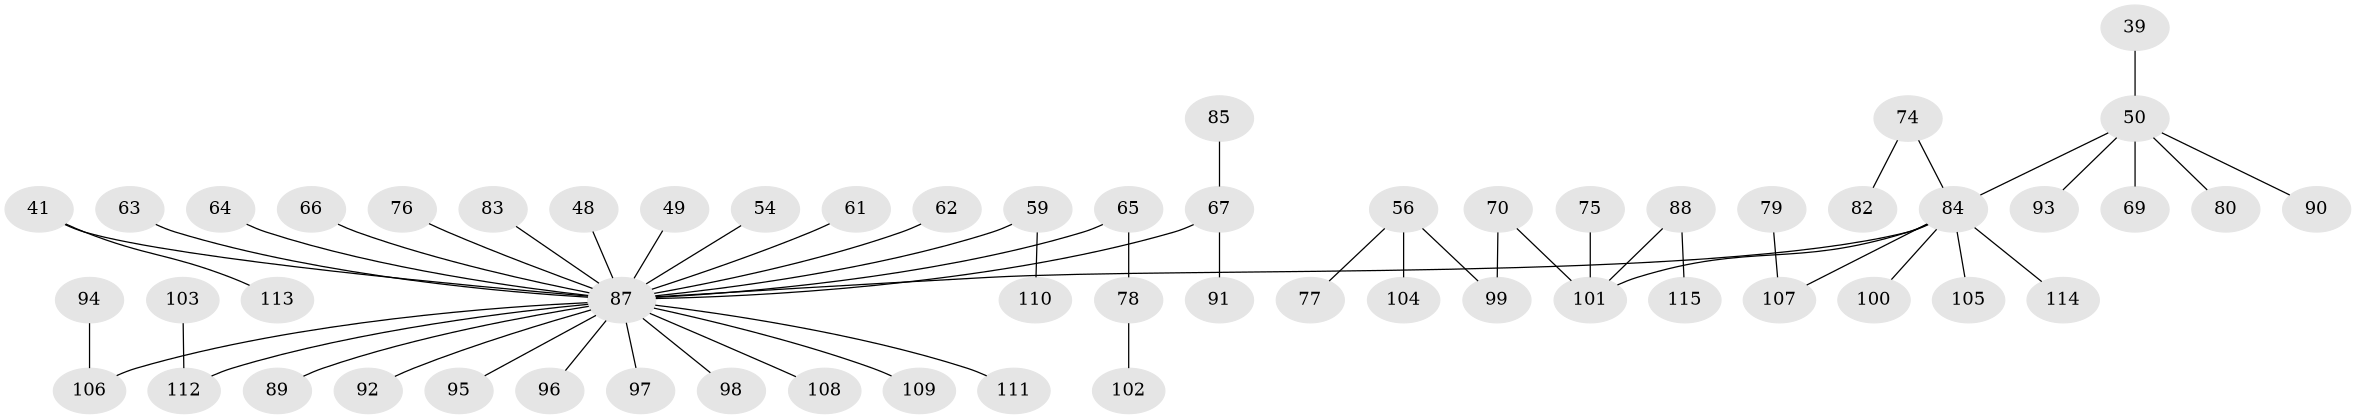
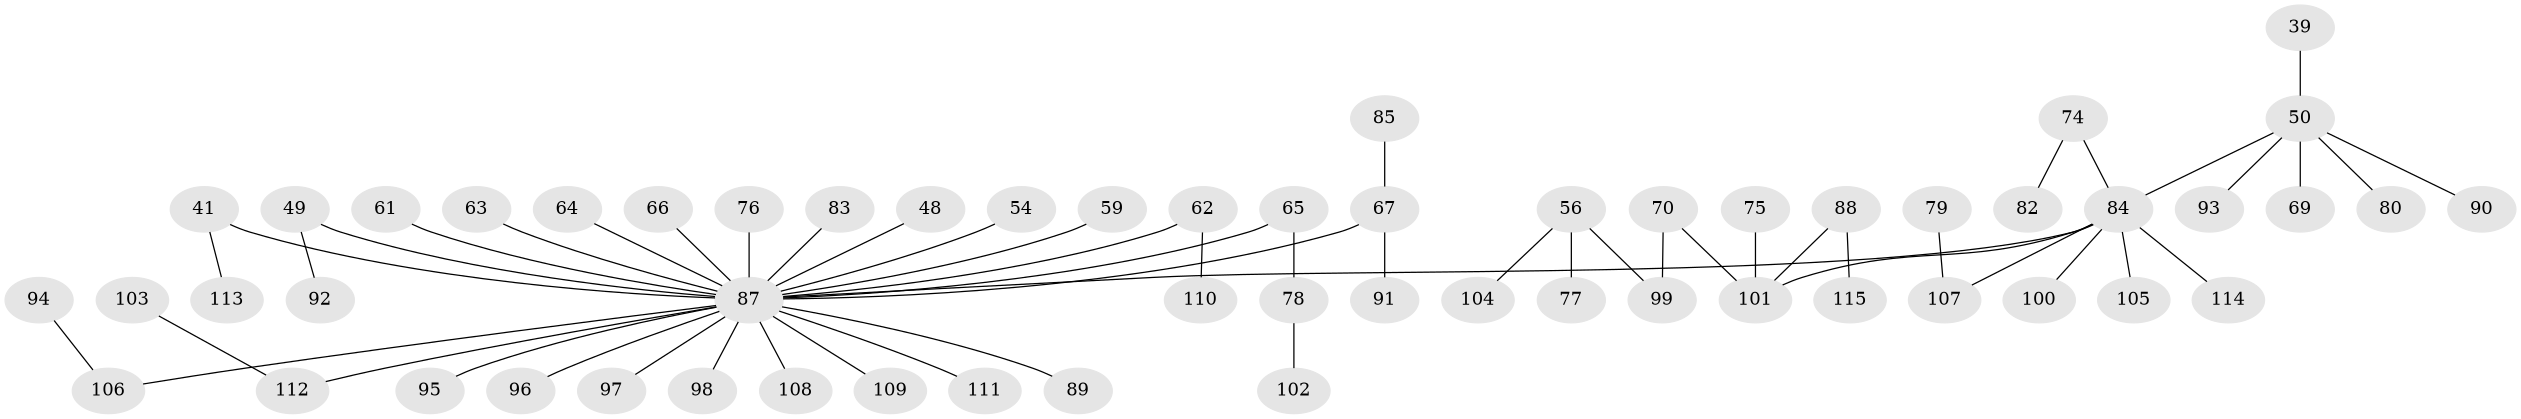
(1037, 255) -> (1202, 255)
(492, 340) -> (308, 256)
